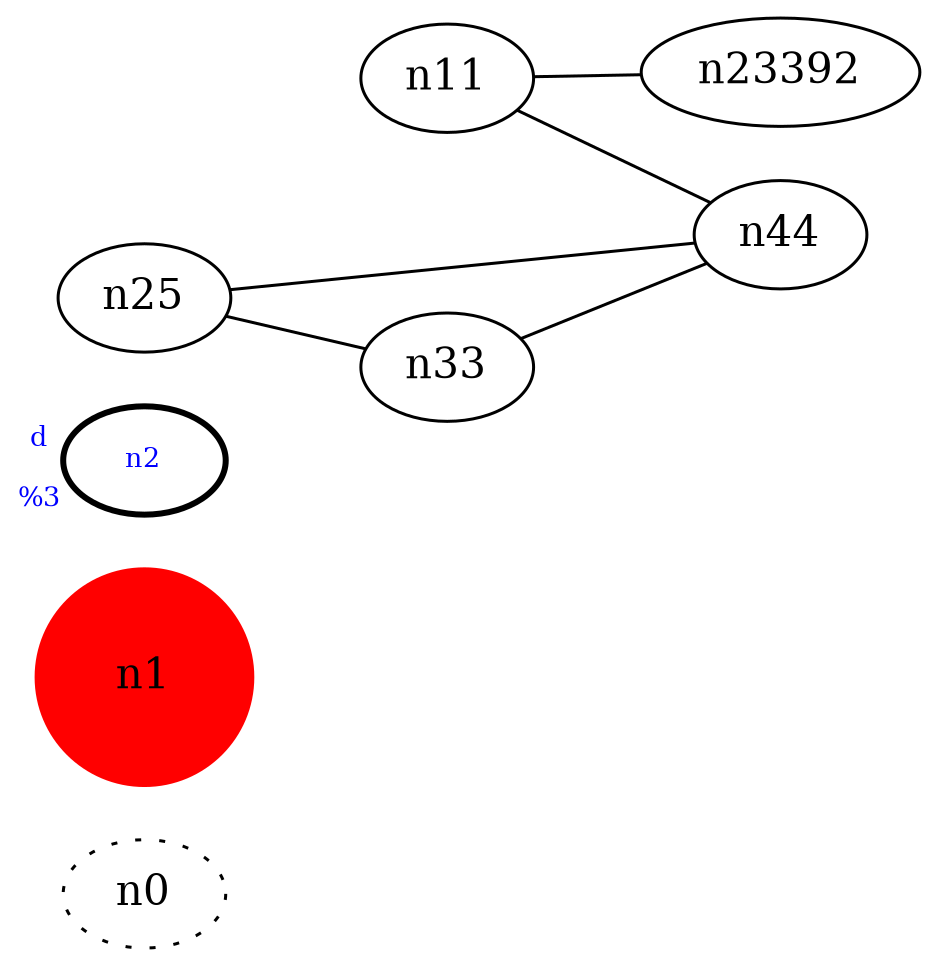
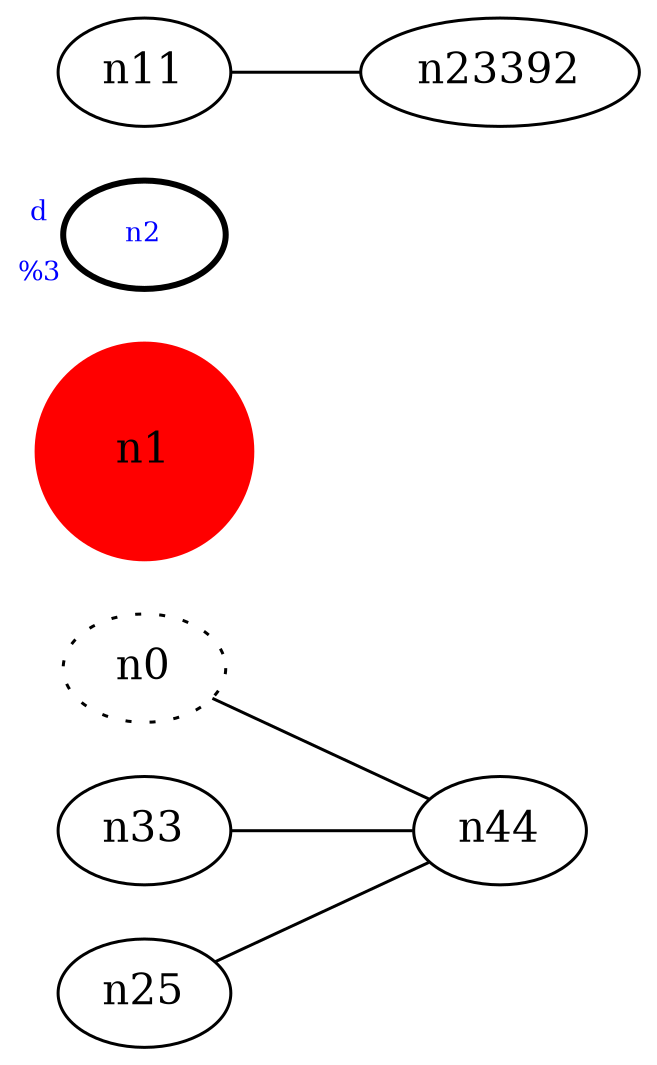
(614, 157) -> (321, 749)
(296, 333) -> none
